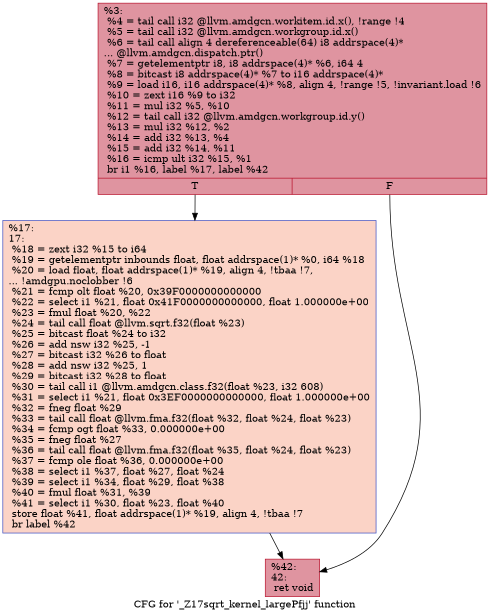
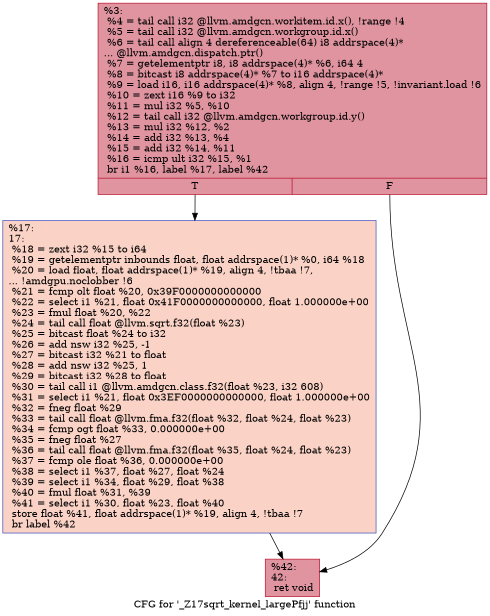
(87, 355) -> (87, 355)
